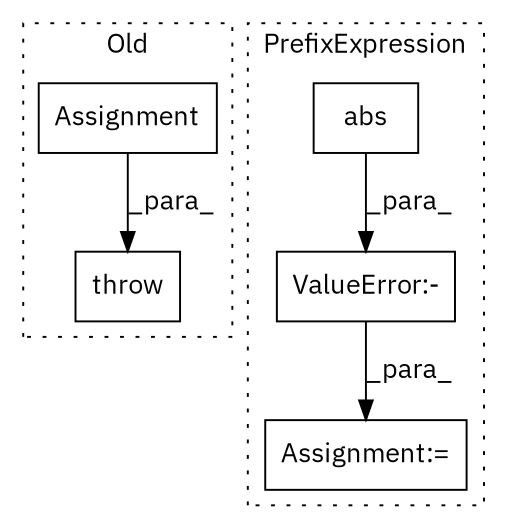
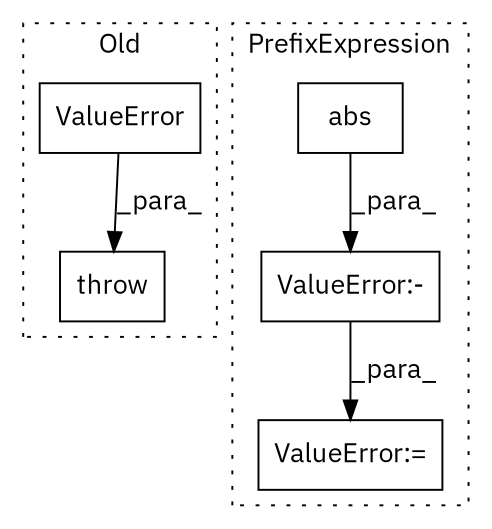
(128, 118) -> (120, 118)
(366, 455) -> (350, 455)
